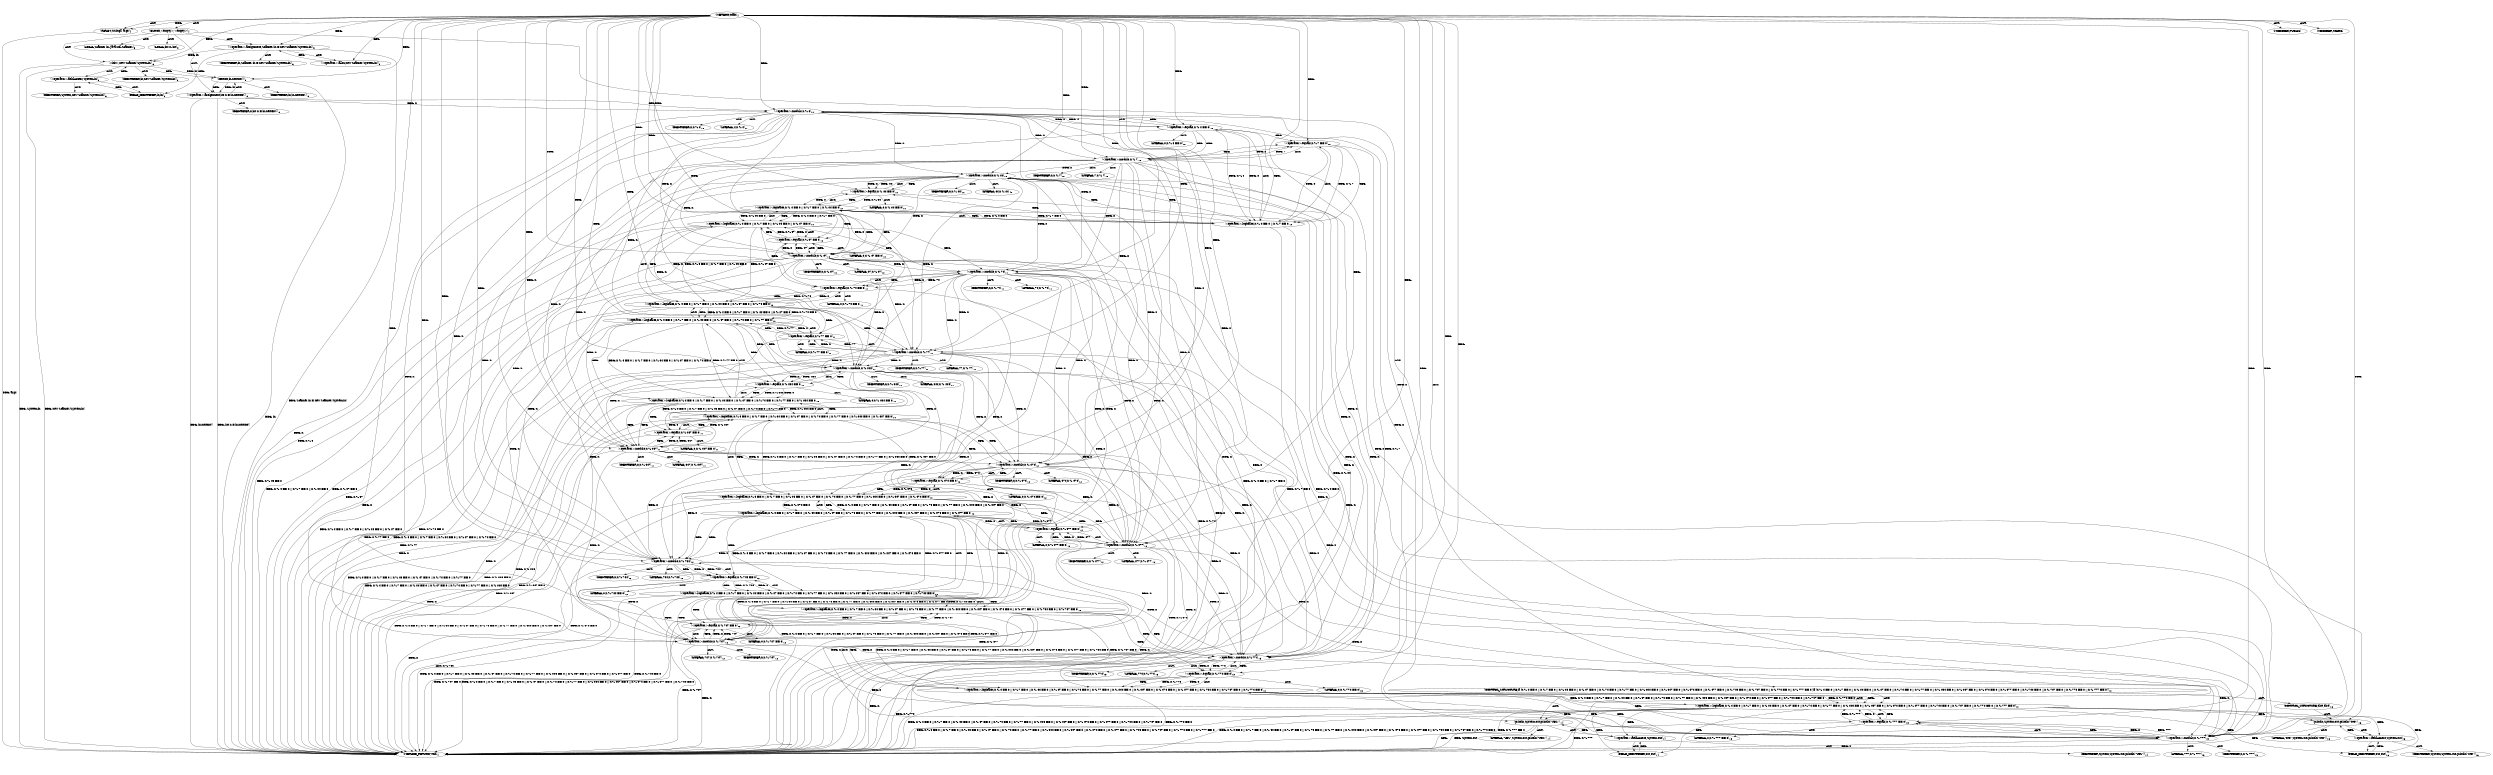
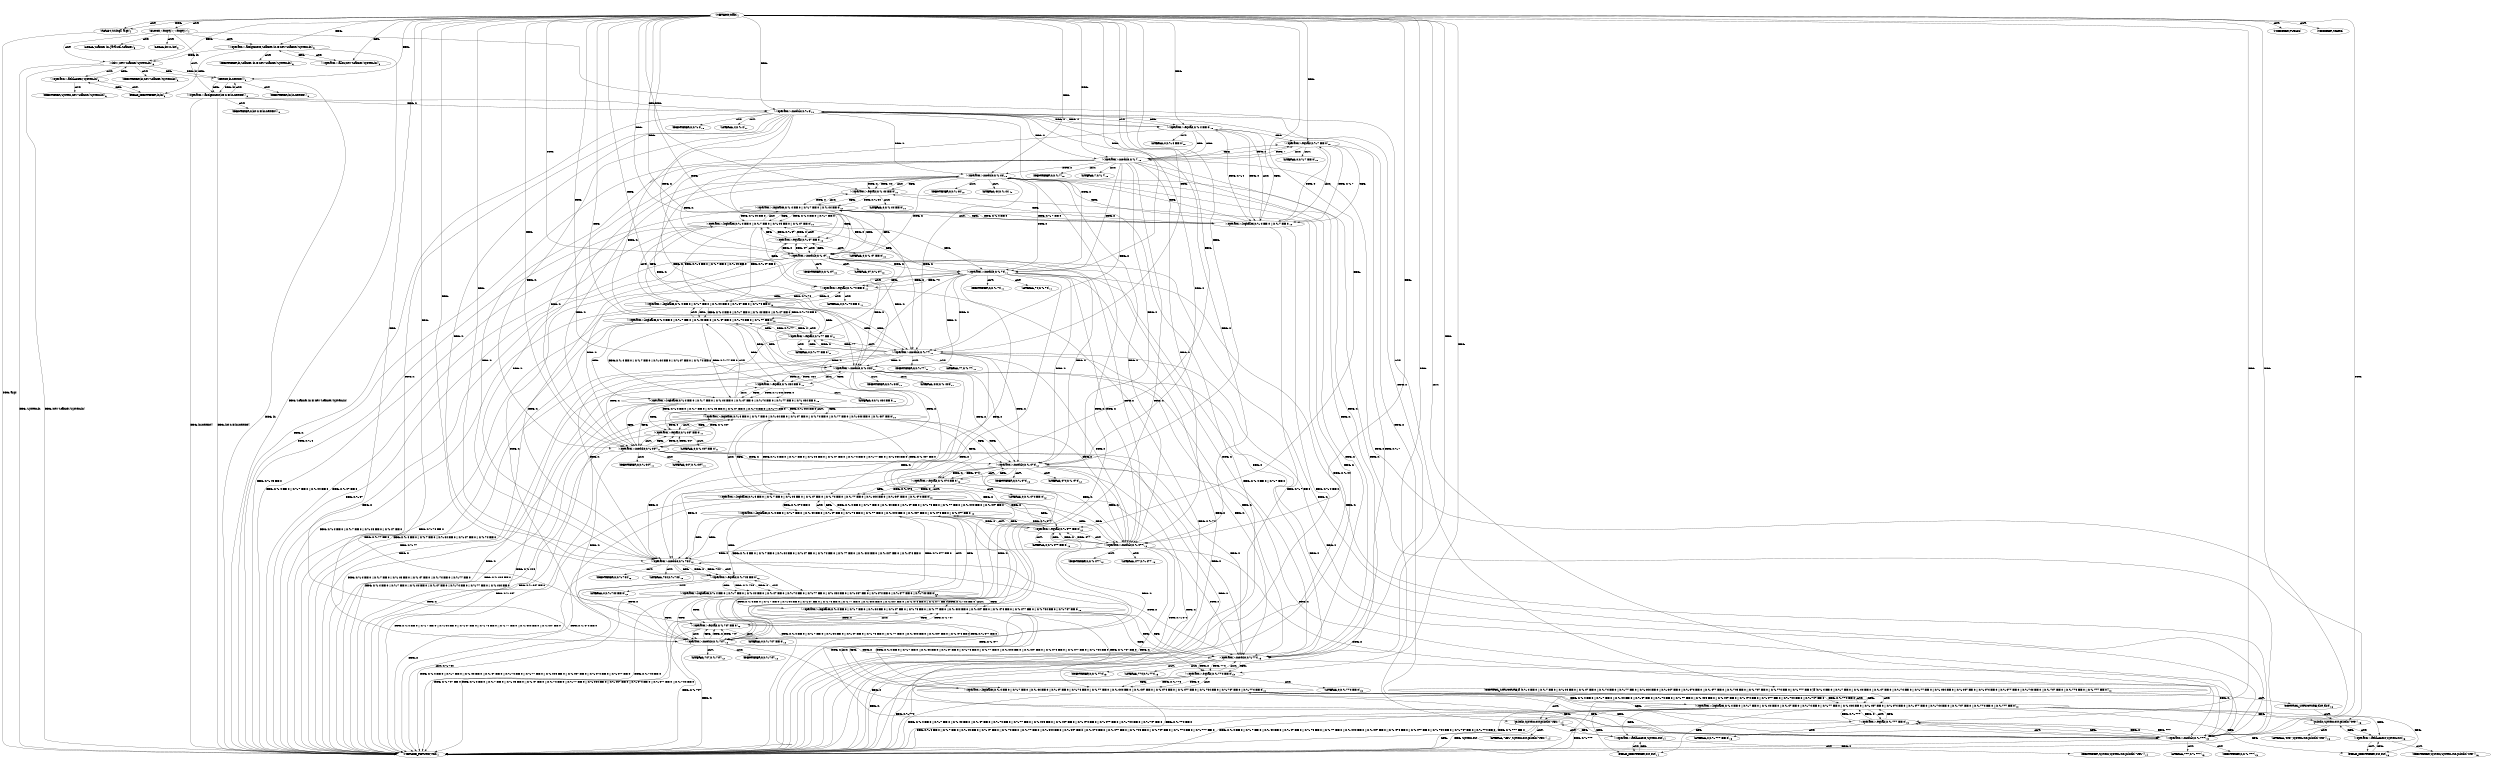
none -> (1300, 160)
none -> (647, 439)
